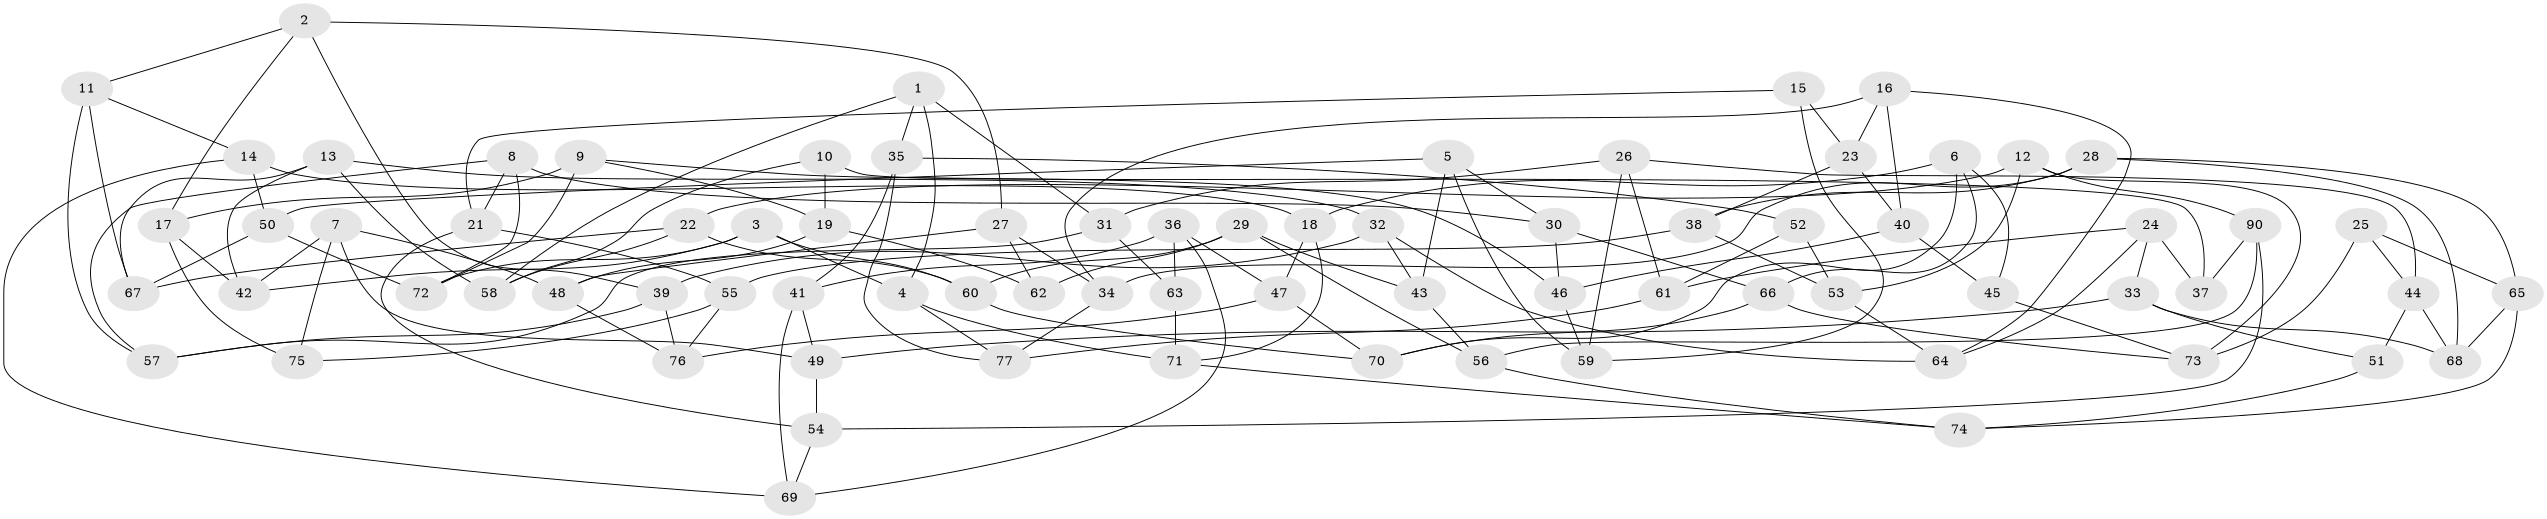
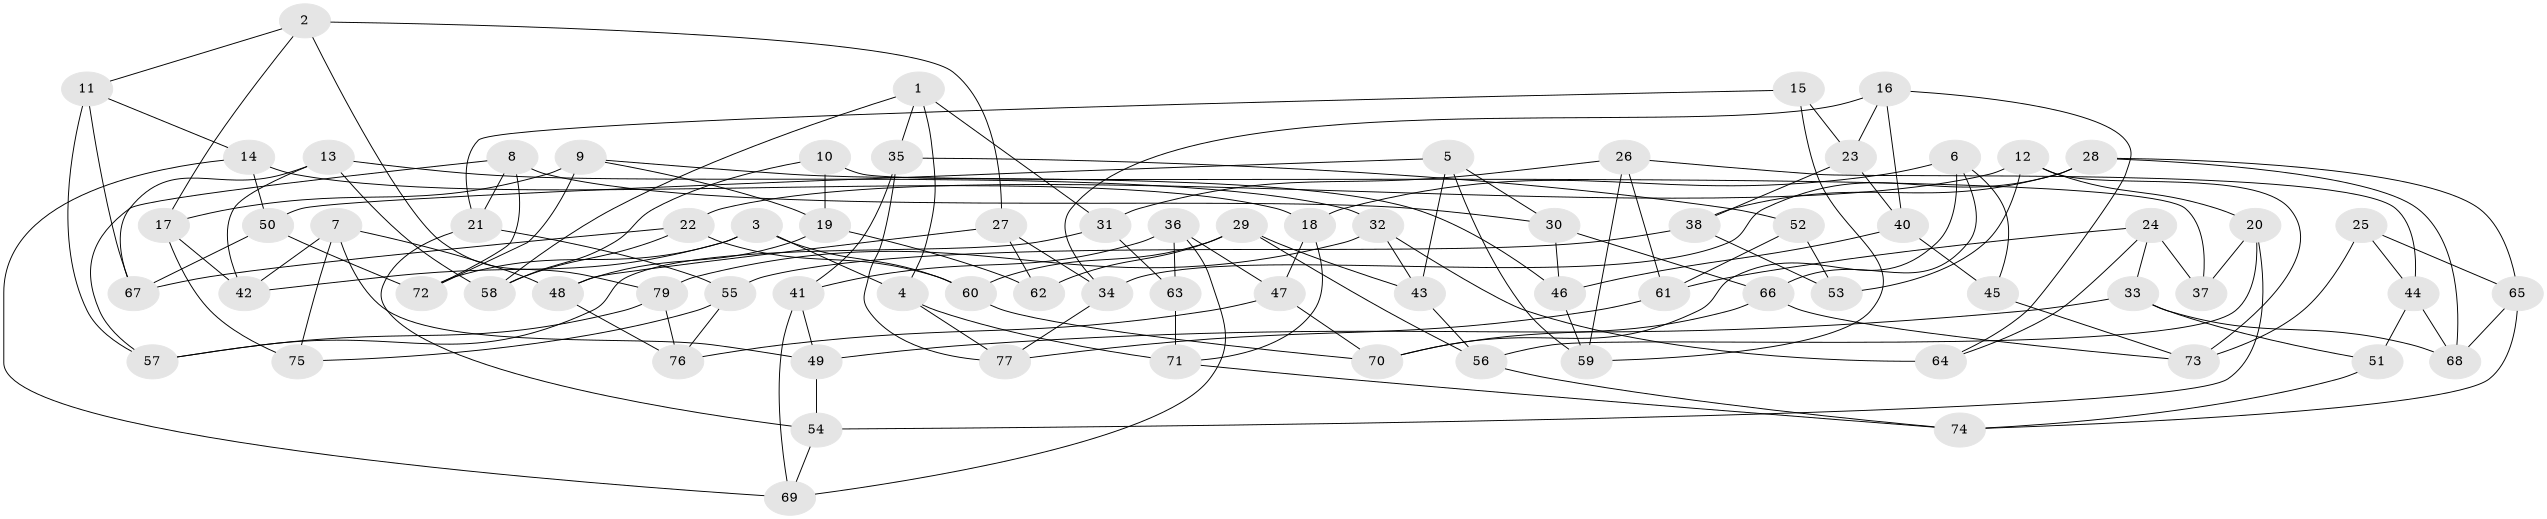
(2255, 225) -> (2255, 225)
(662, 294) -> (662, 294)
(1901, 335) -> none
